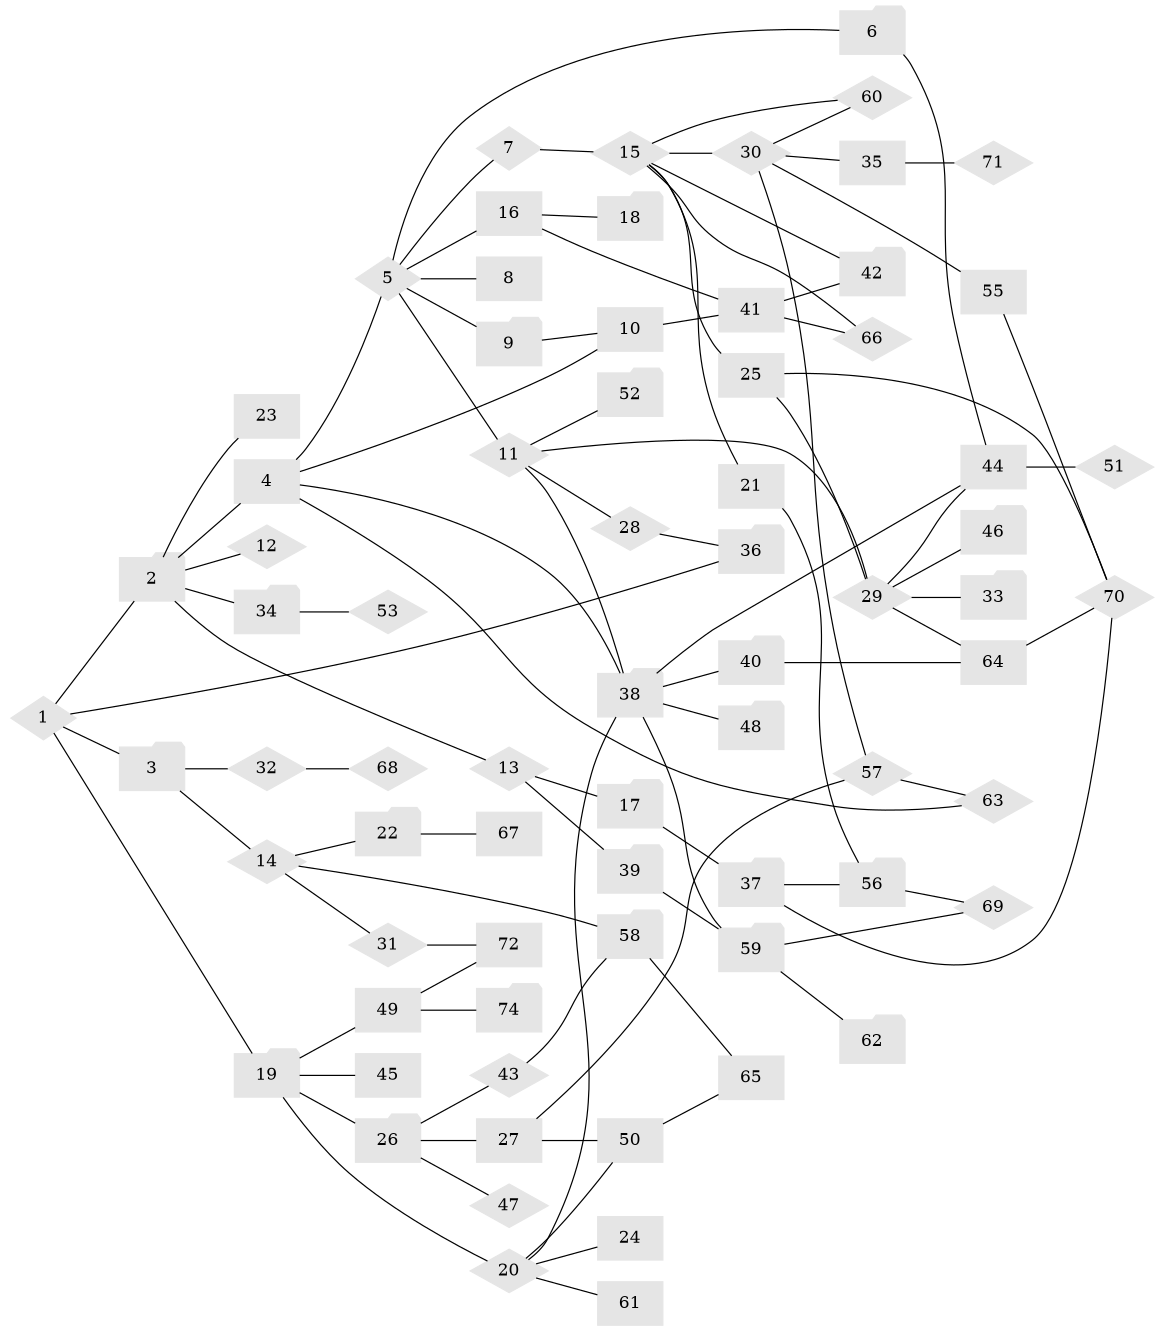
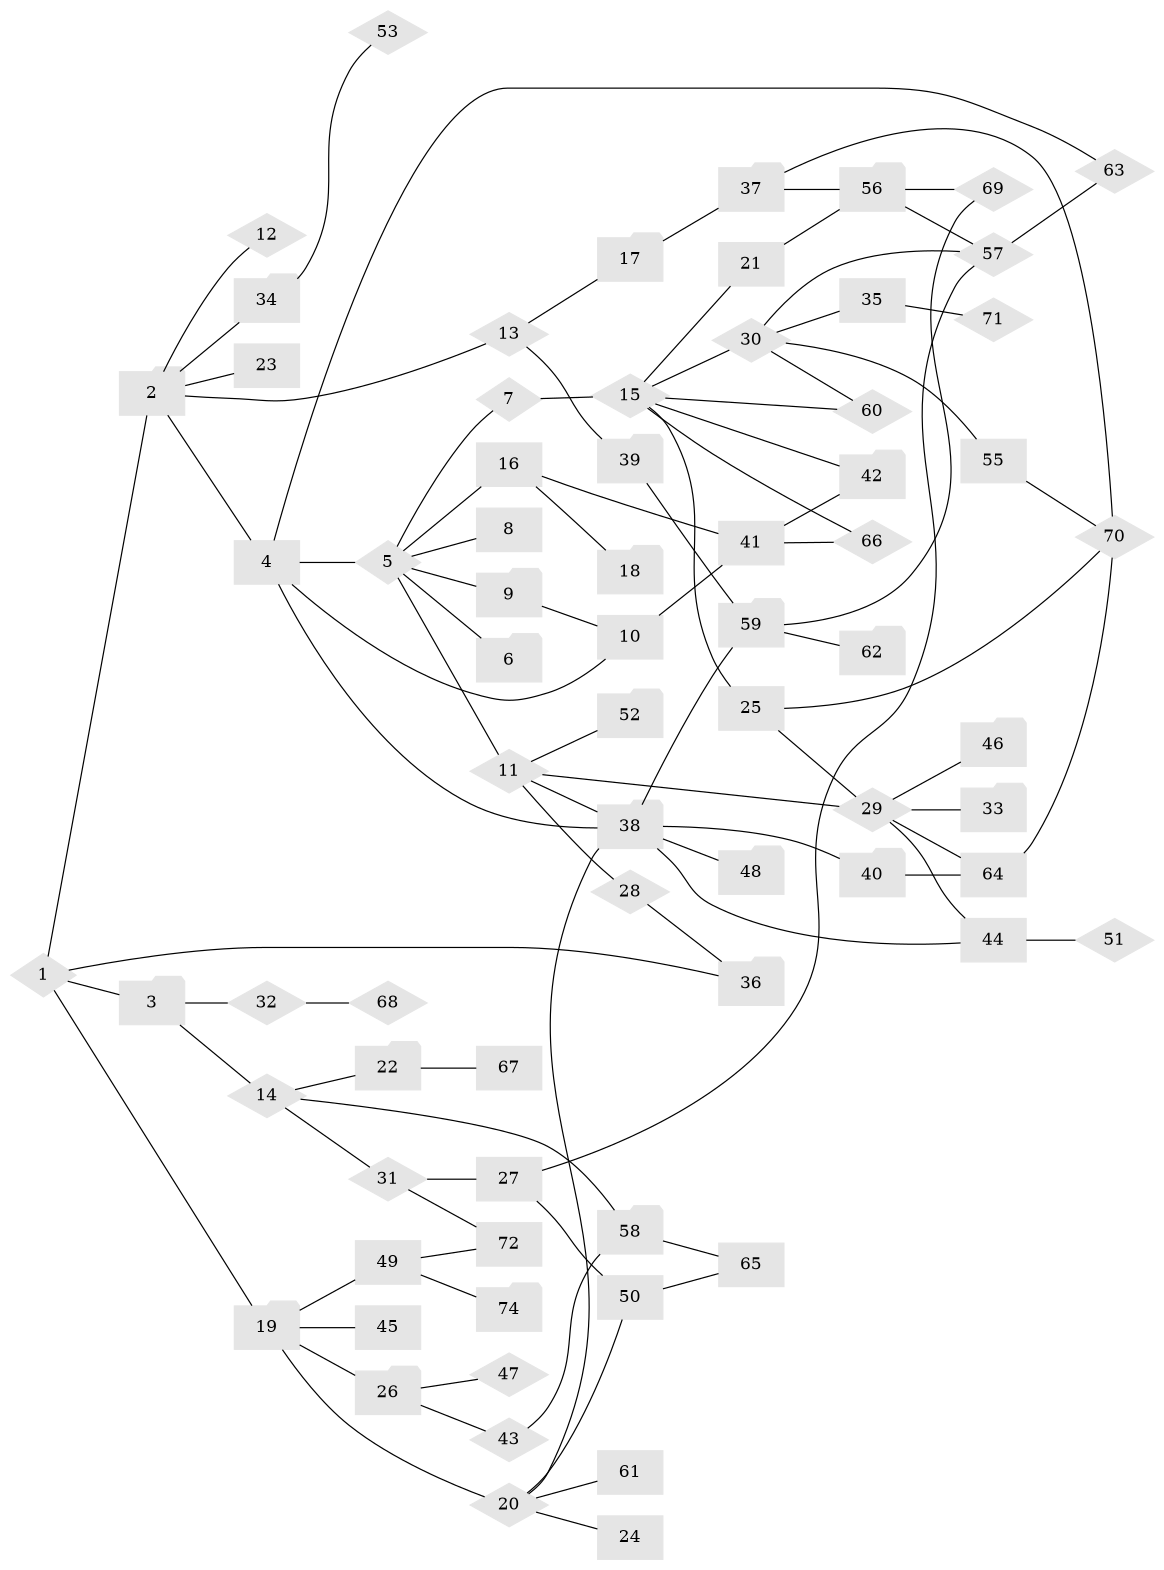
none -> (939, 225)
(946, 248) -> none
(449, 1141) -> (452, 1179)
